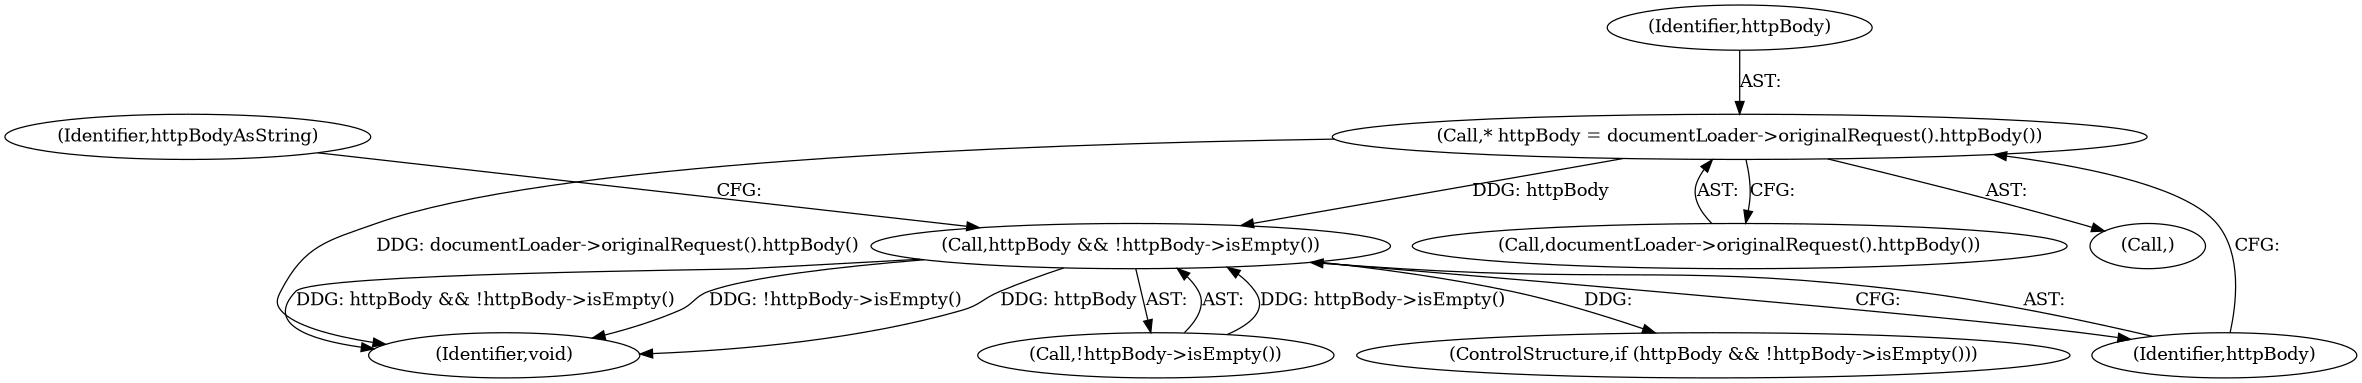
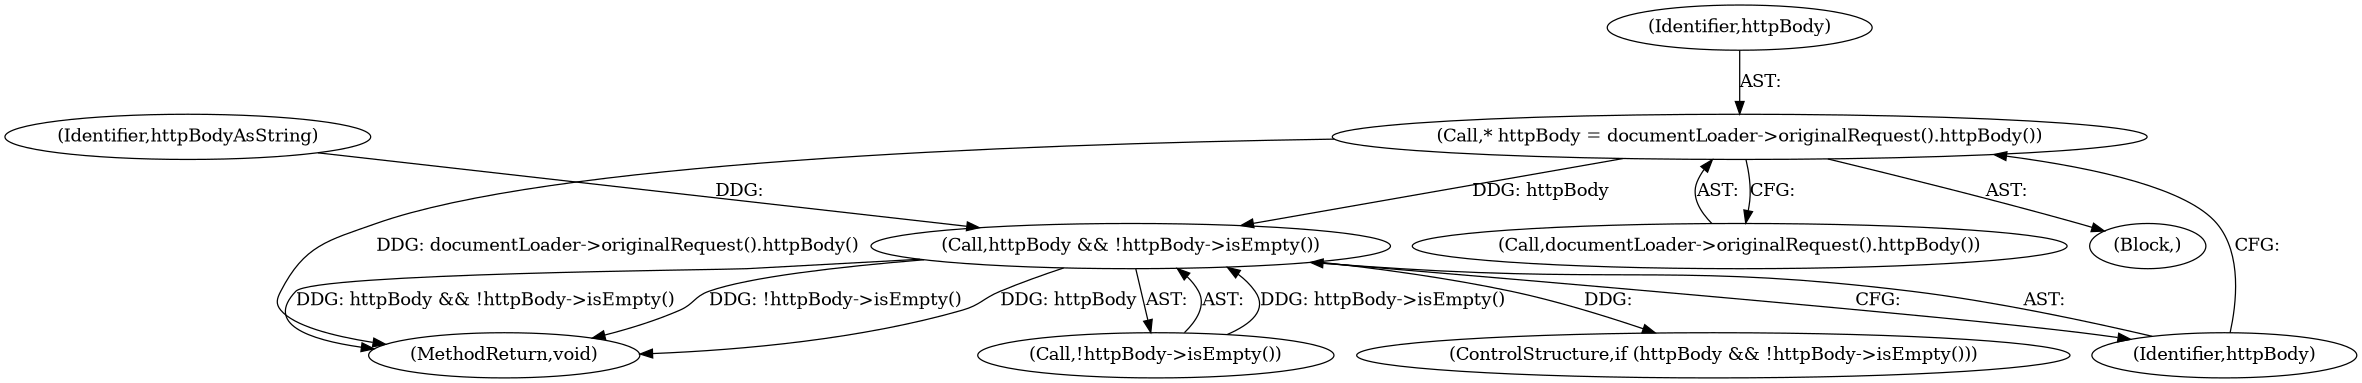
(742, 191) -> (742, 191)
(2148, 246) -> (2148, 246)
(504, 355) -> (504, 355)
